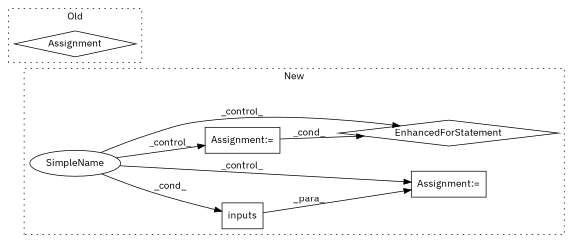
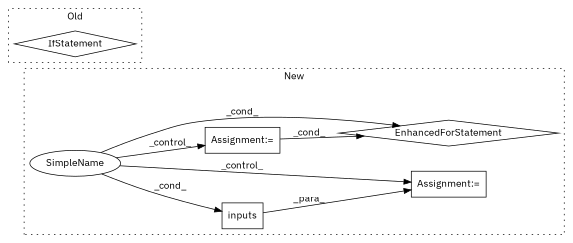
(75, 44) -> (75, 44)
(243, 112) -> (243, 112)
